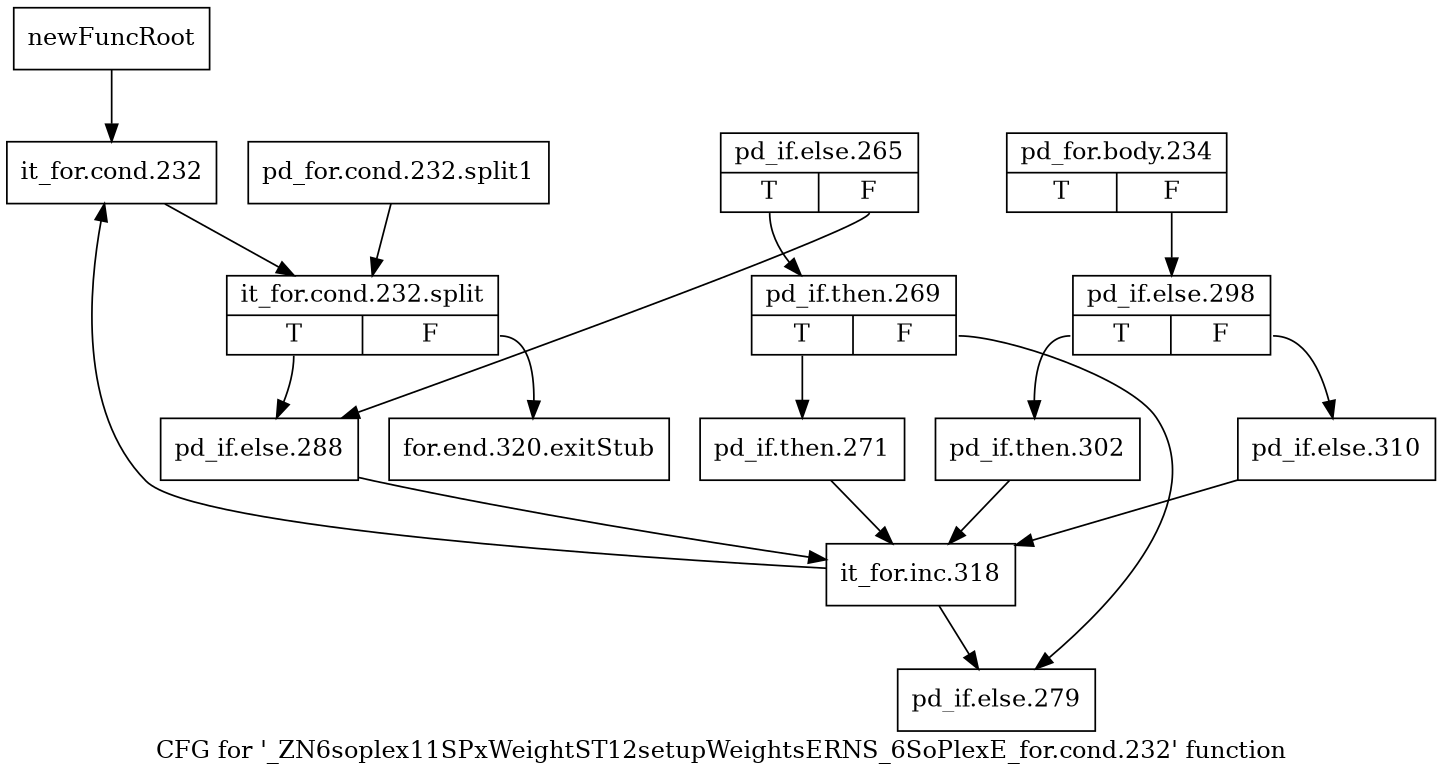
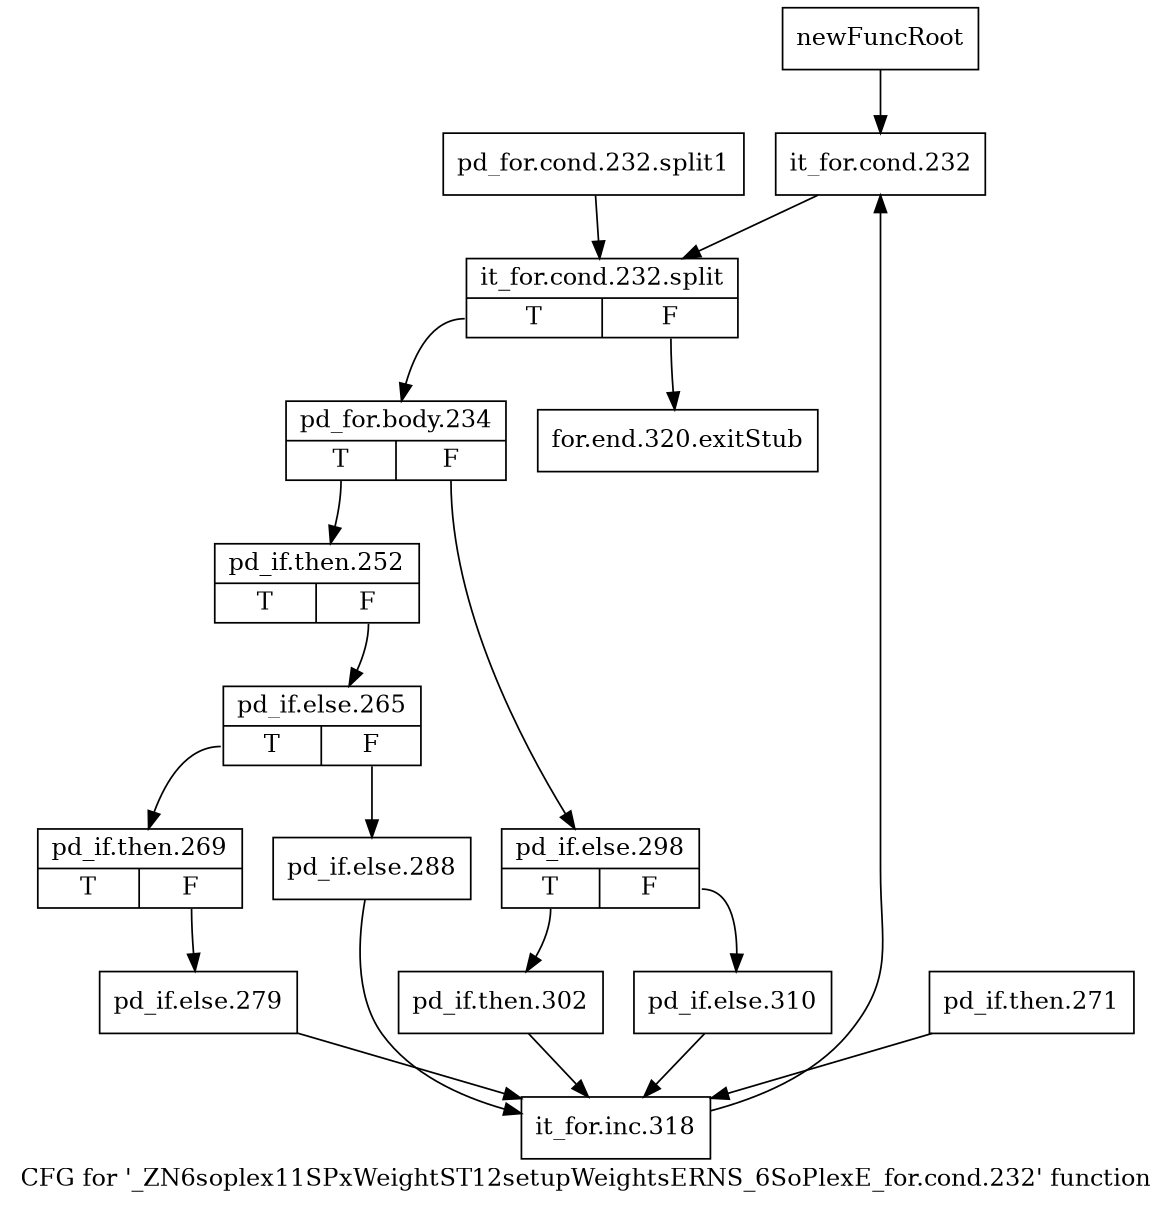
(802, 378) -> none
(291, 379) -> (425, 341)
none -> (317, 583)
(954, 630) -> (391, 1060)
